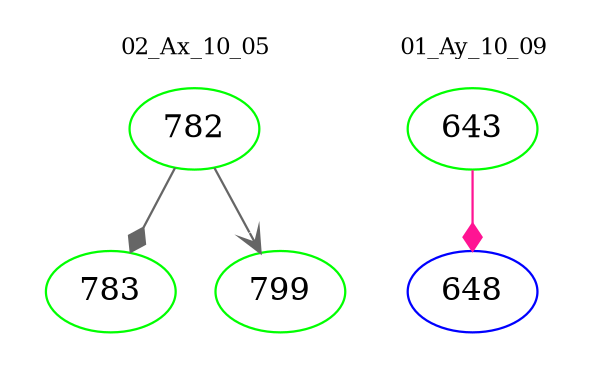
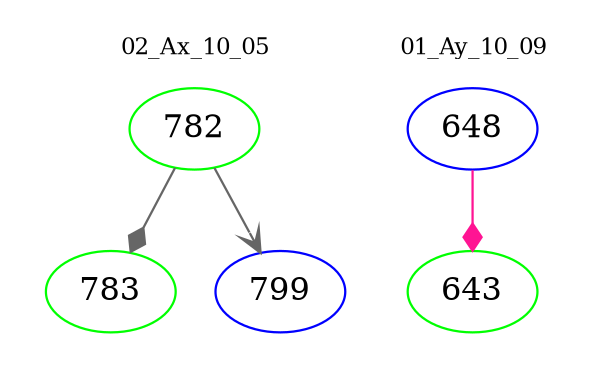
(473, 197) -> (473, 197)
(280, 292) -> (280, 292)
